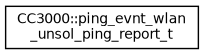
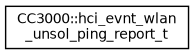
(102, 27) -> (97, 27)
